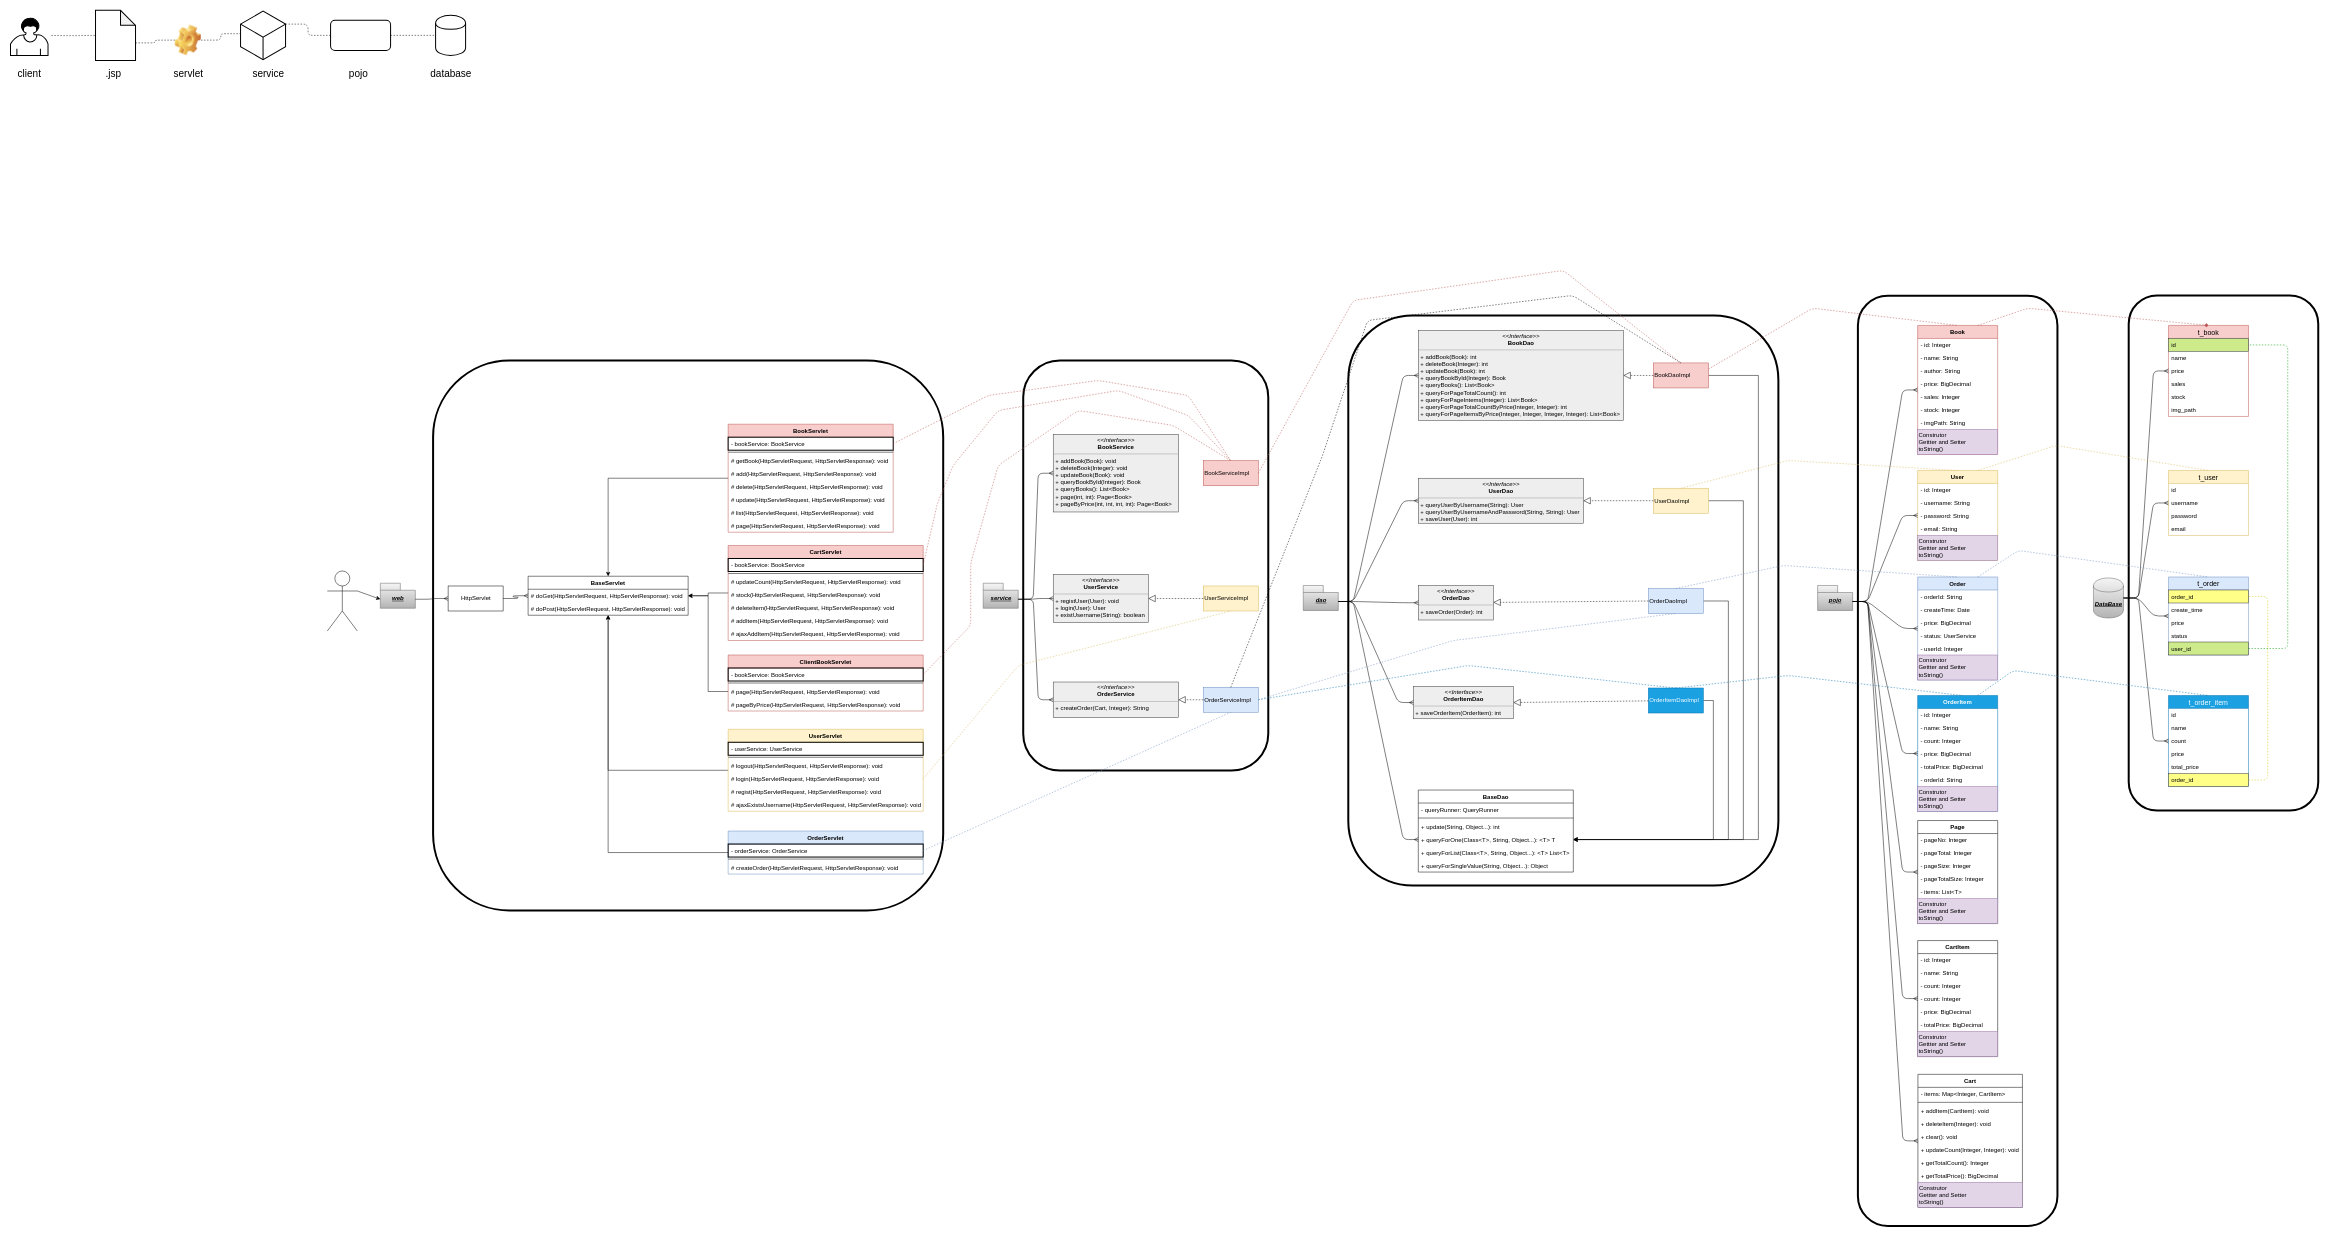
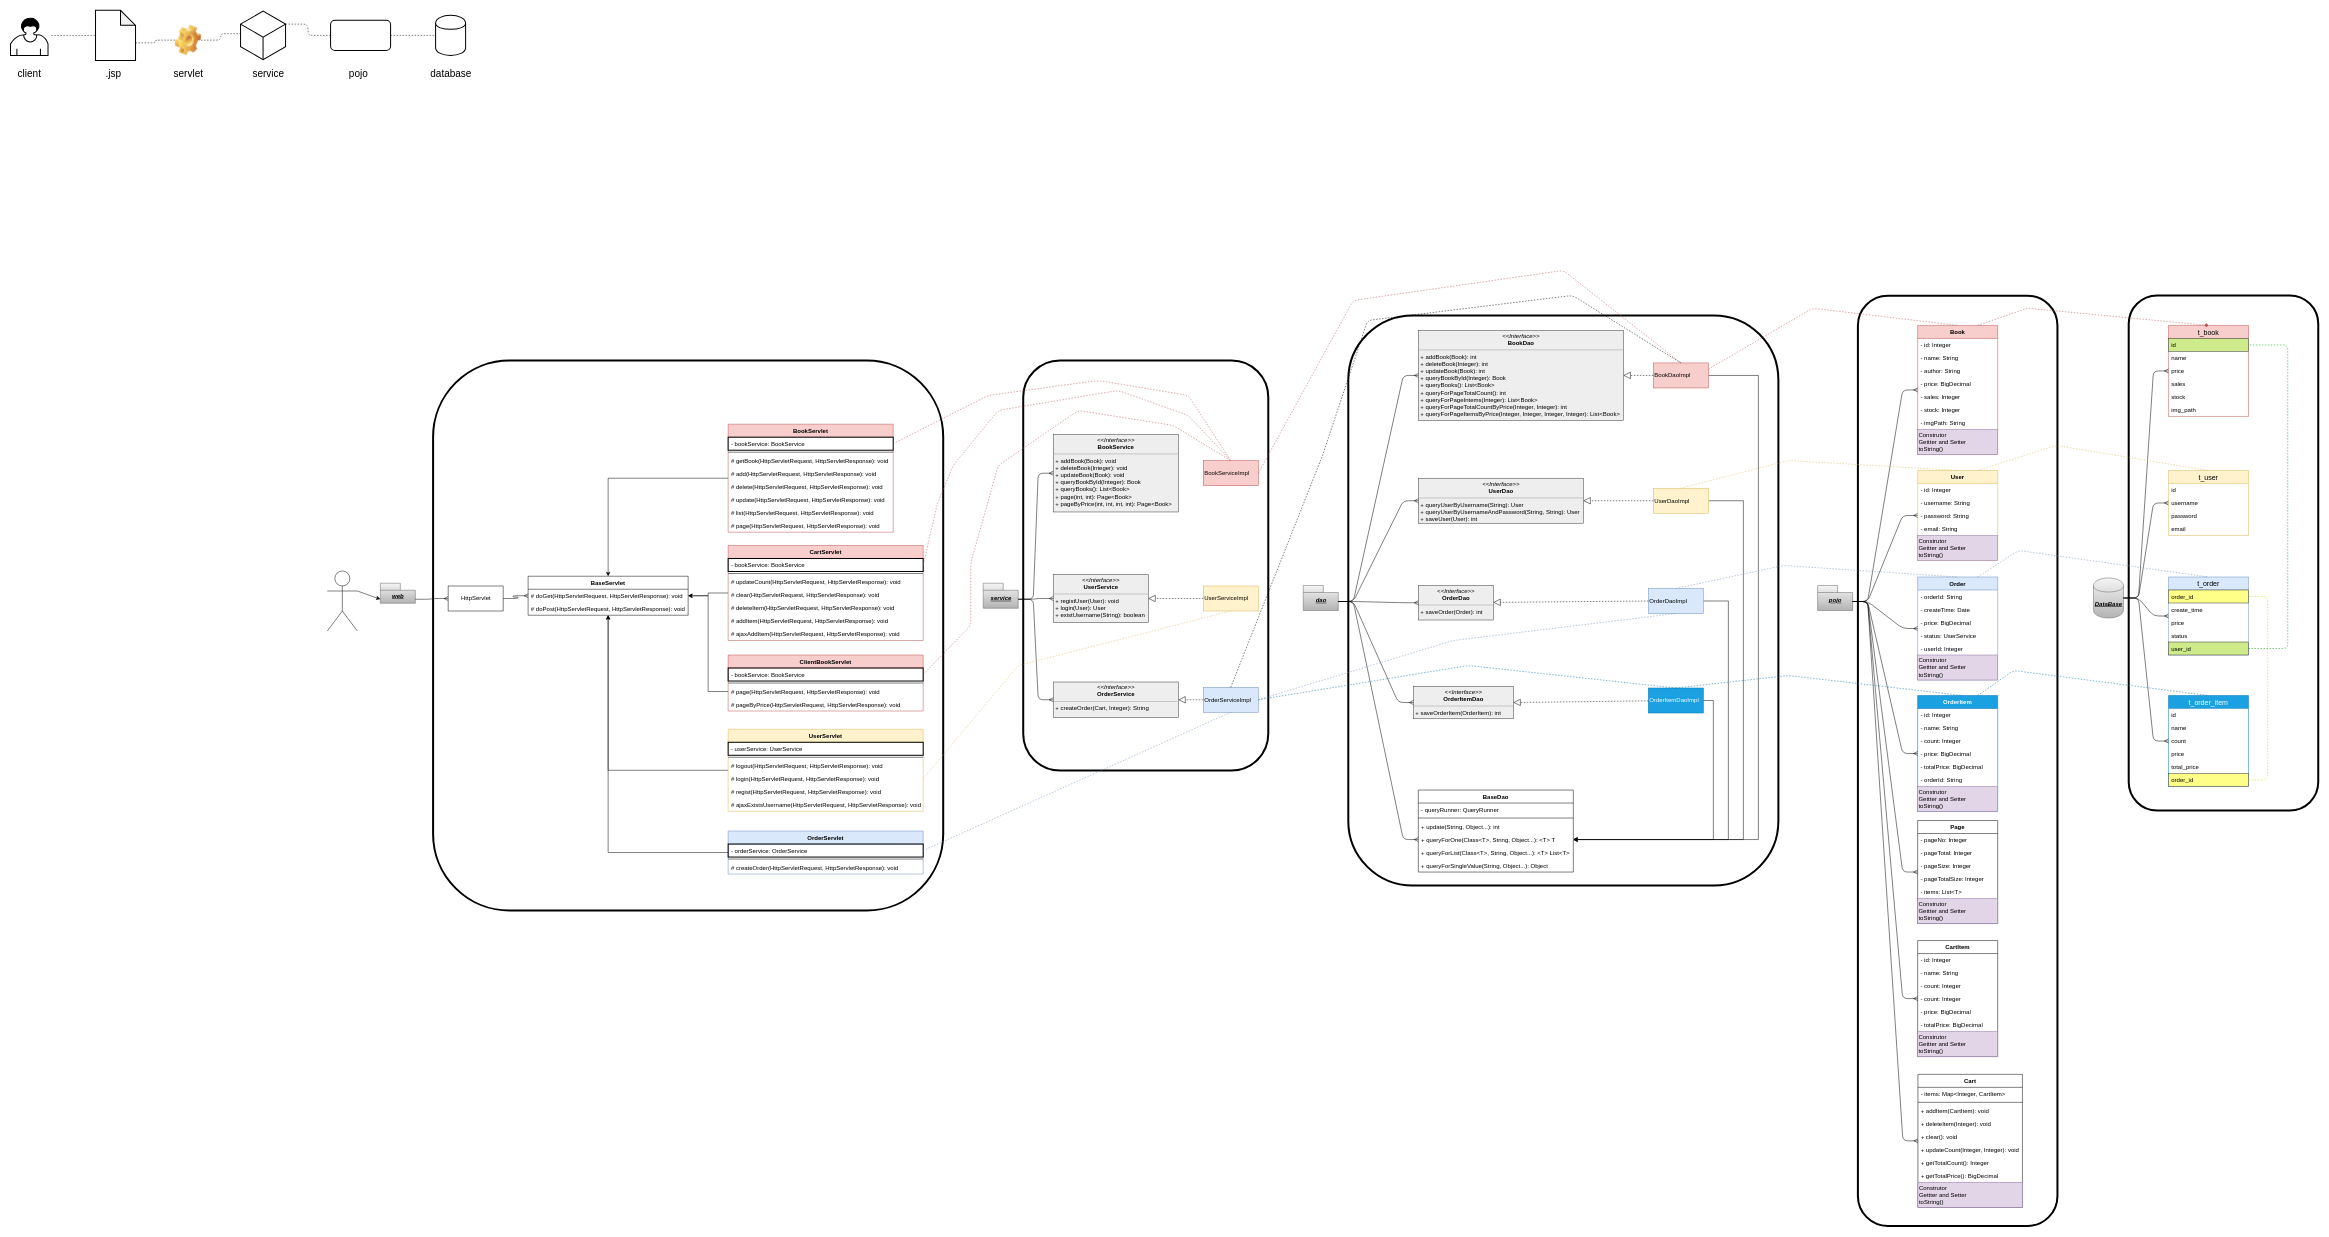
(816, 595) -> (815, 595)
(398, 596) -> (398, 593)
